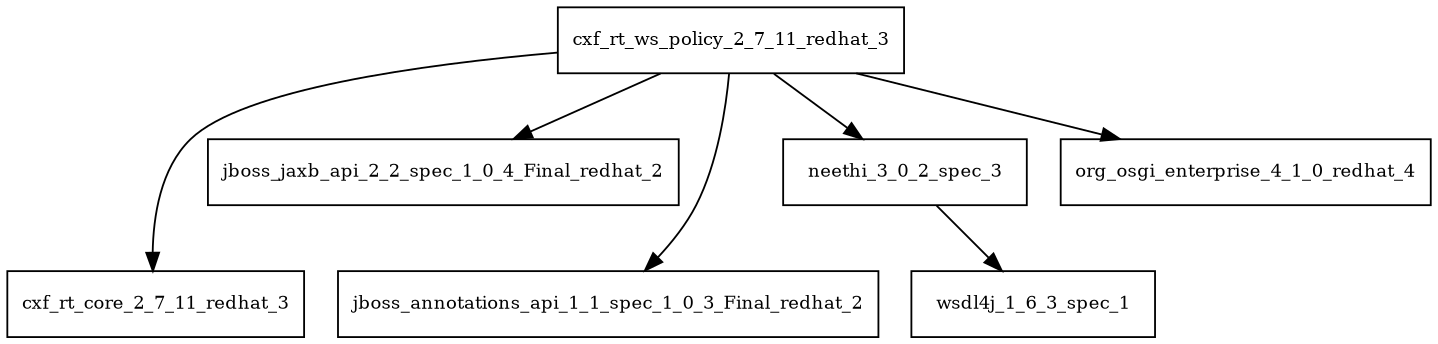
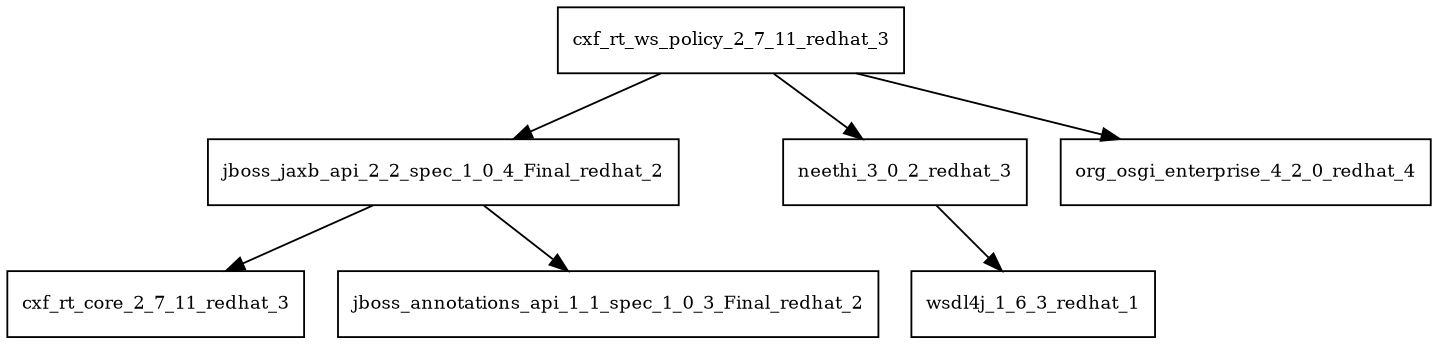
(309, 89) -> (308, 234)
(710, 172) -> (519, 233)
(905, 172) -> (905, 172)
(1246, 172) -> (1246, 172)
(1033, 304) -> (1033, 304)
